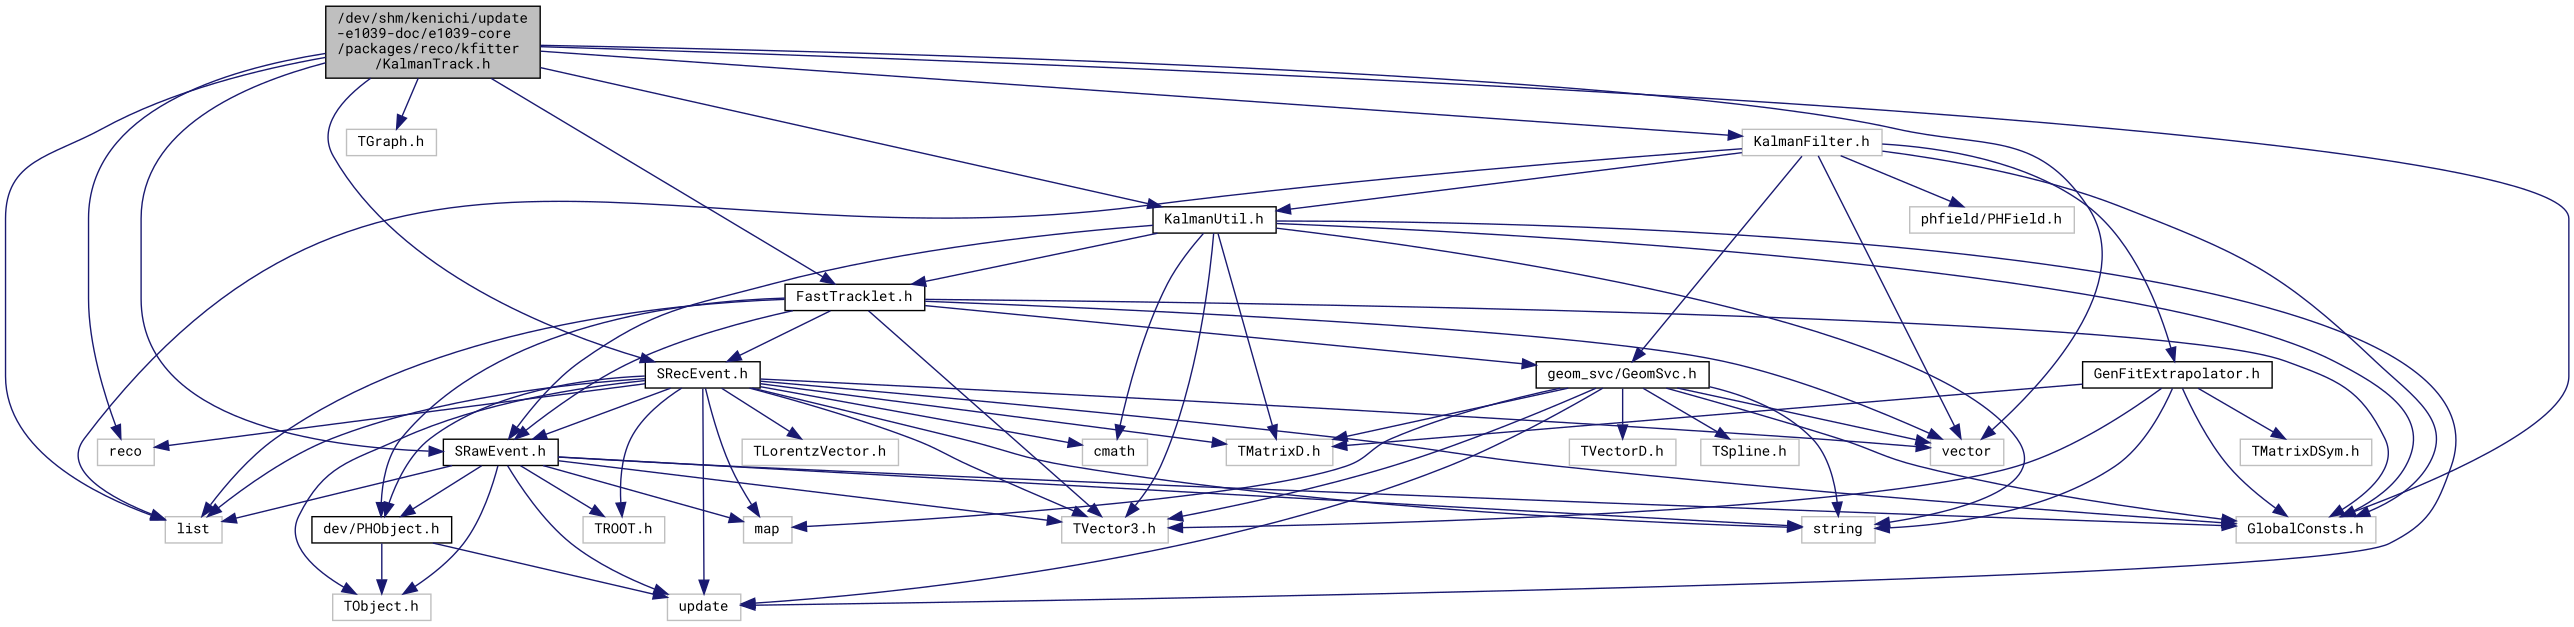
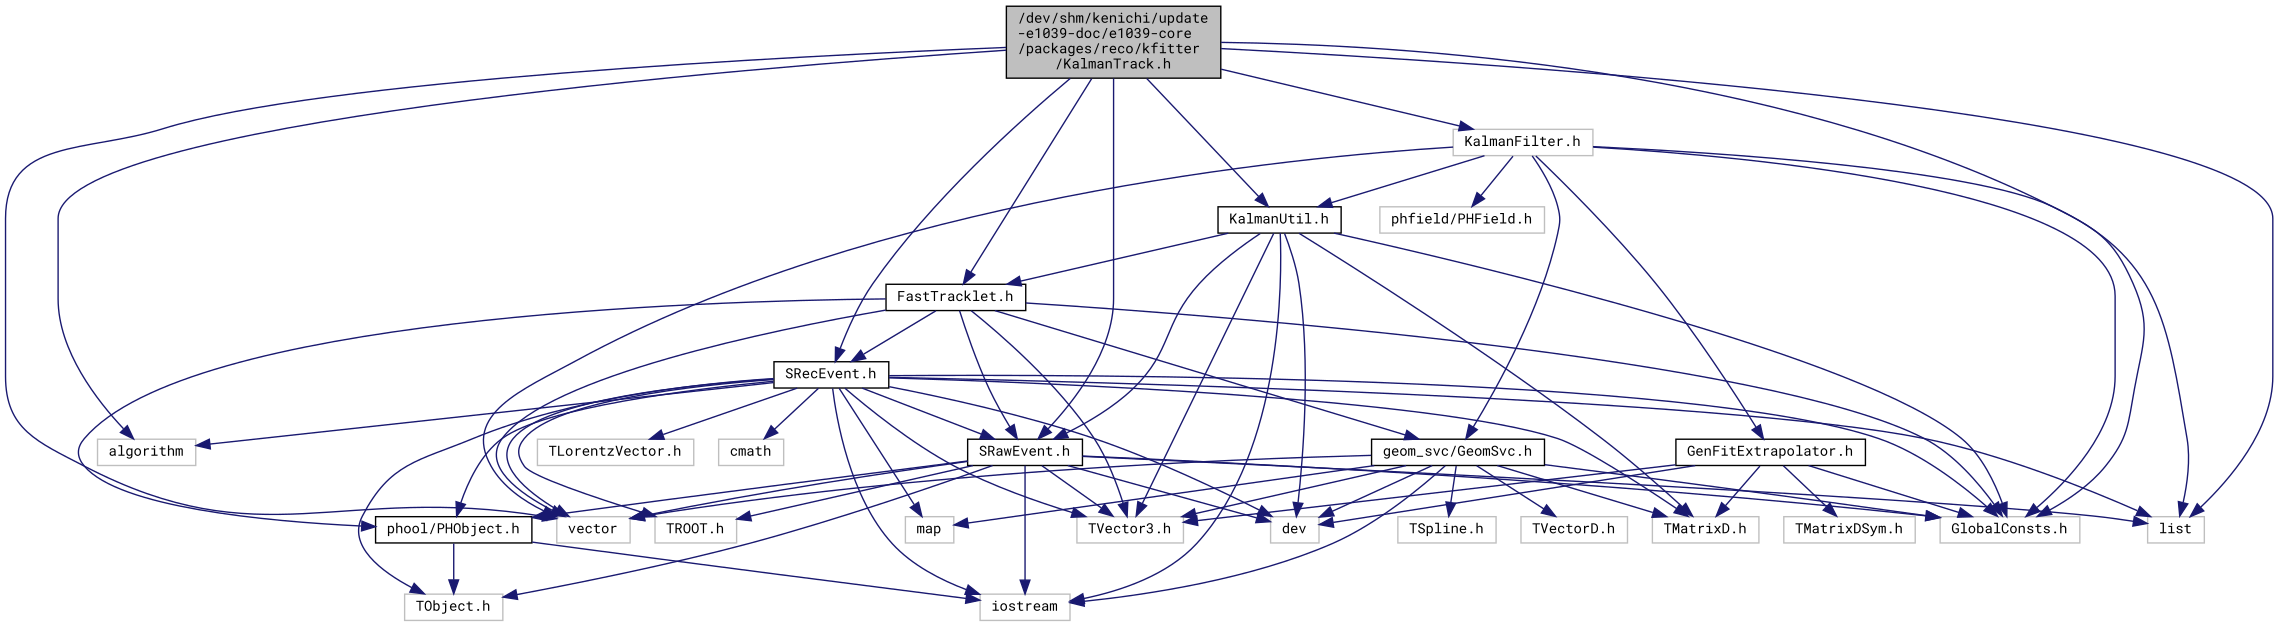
(391, 142) -> none
(1144, 339) -> none
(475, 346) -> none
(126, 452) -> (147, 452)
(636, 492) -> (805, 486)
(382, 530) -> (454, 530)
(1838, 530) -> (1295, 530)
(704, 607) -> (1025, 607)
